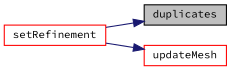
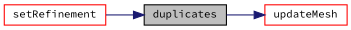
(120, 45) -> (240, 15)
